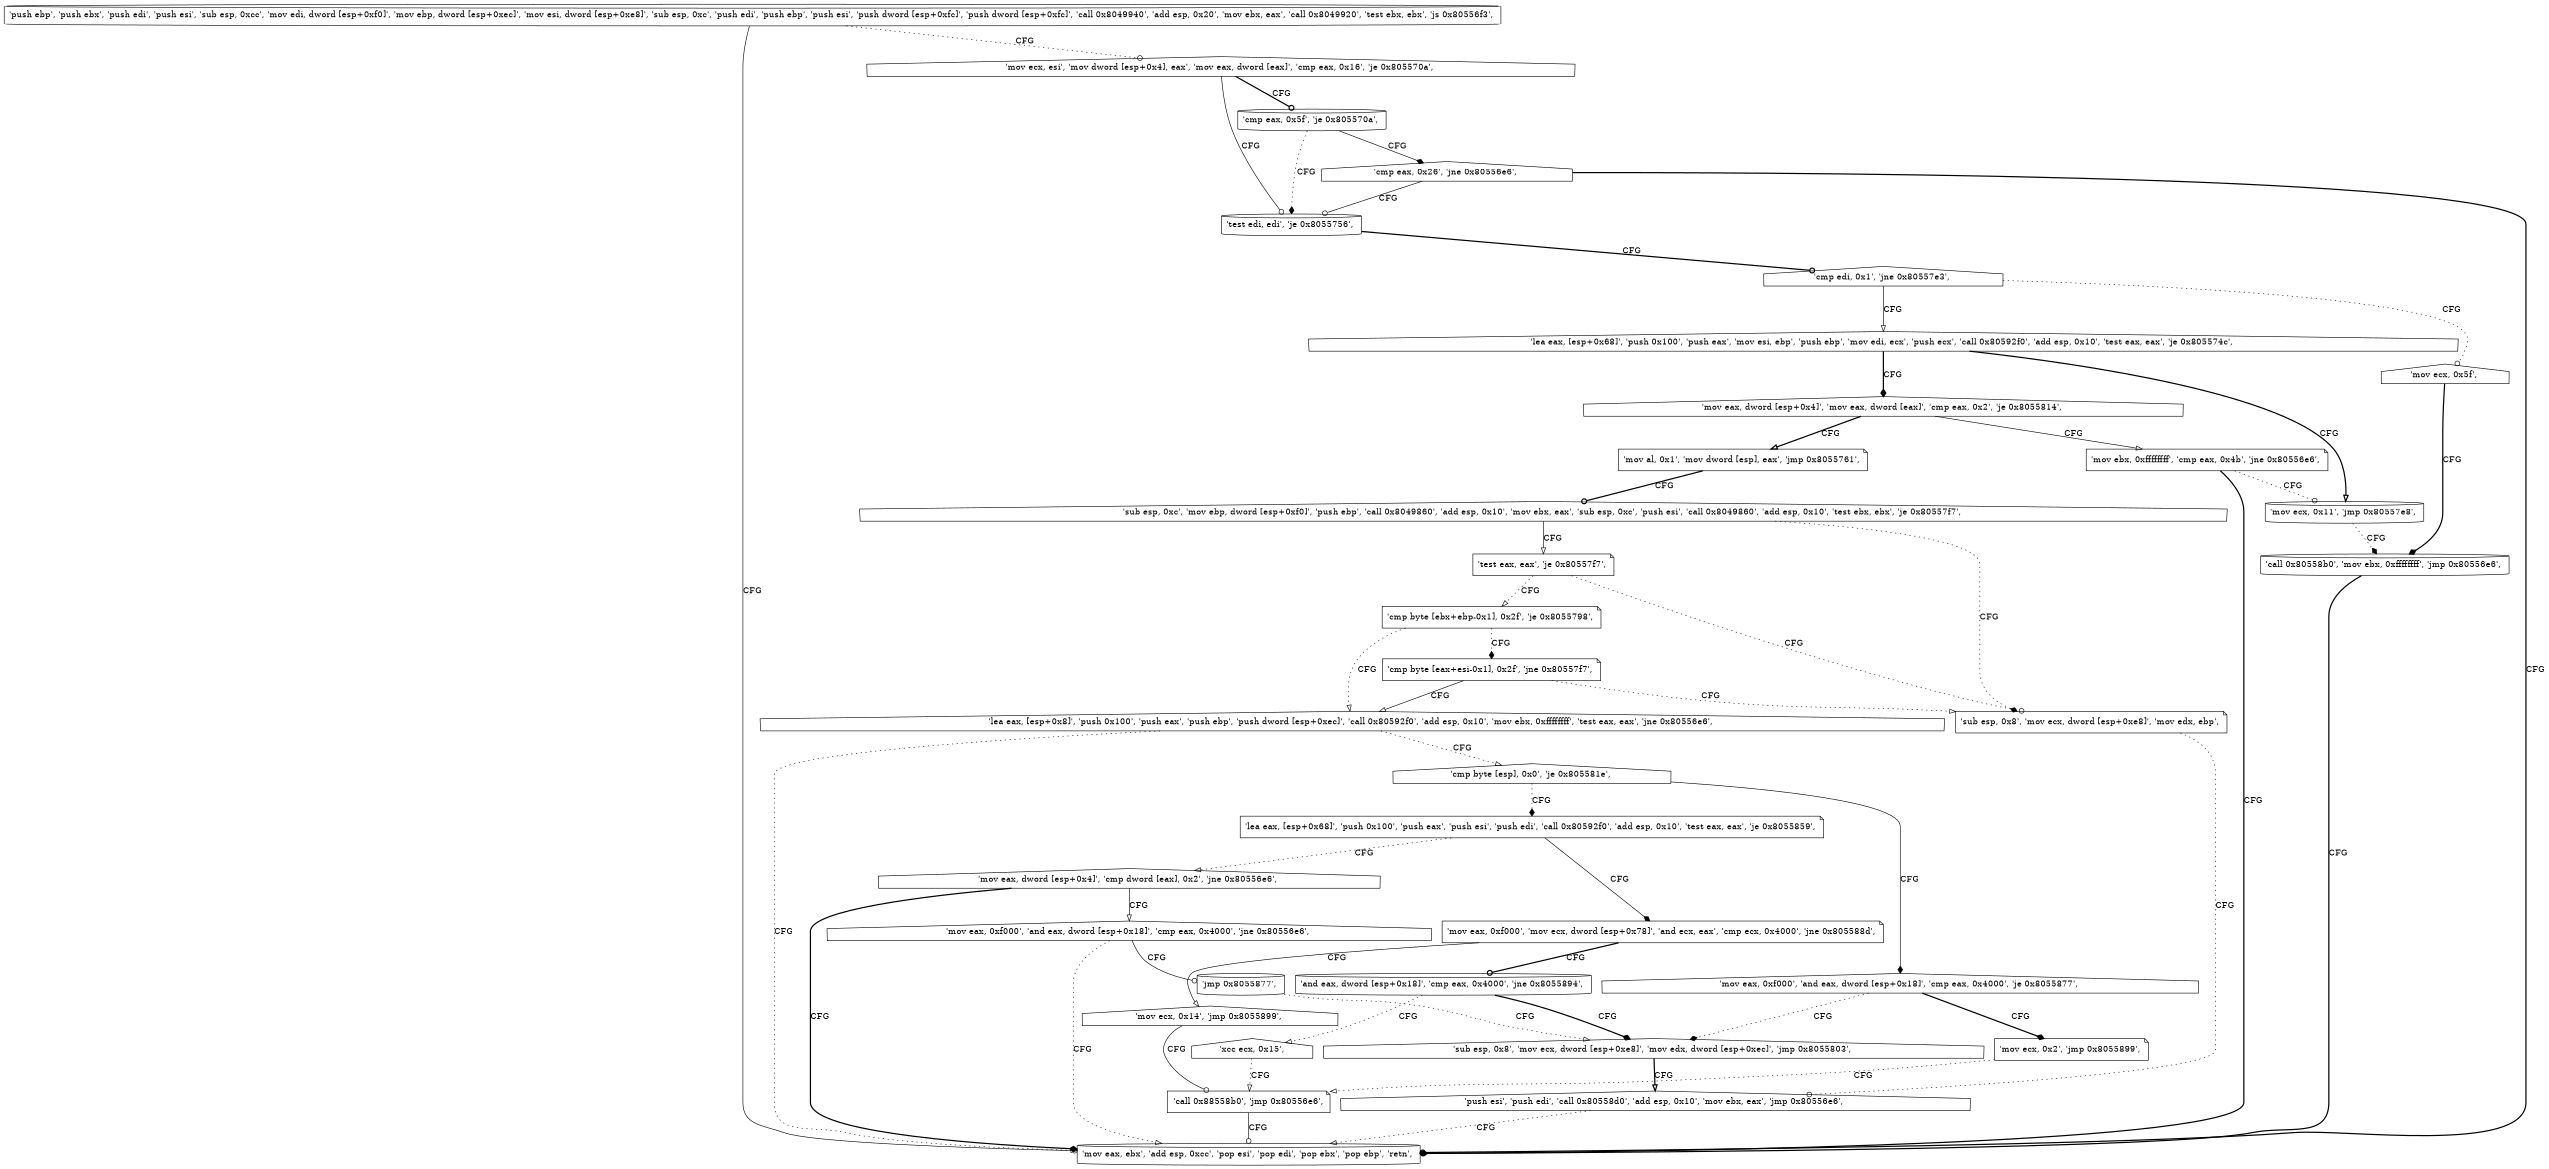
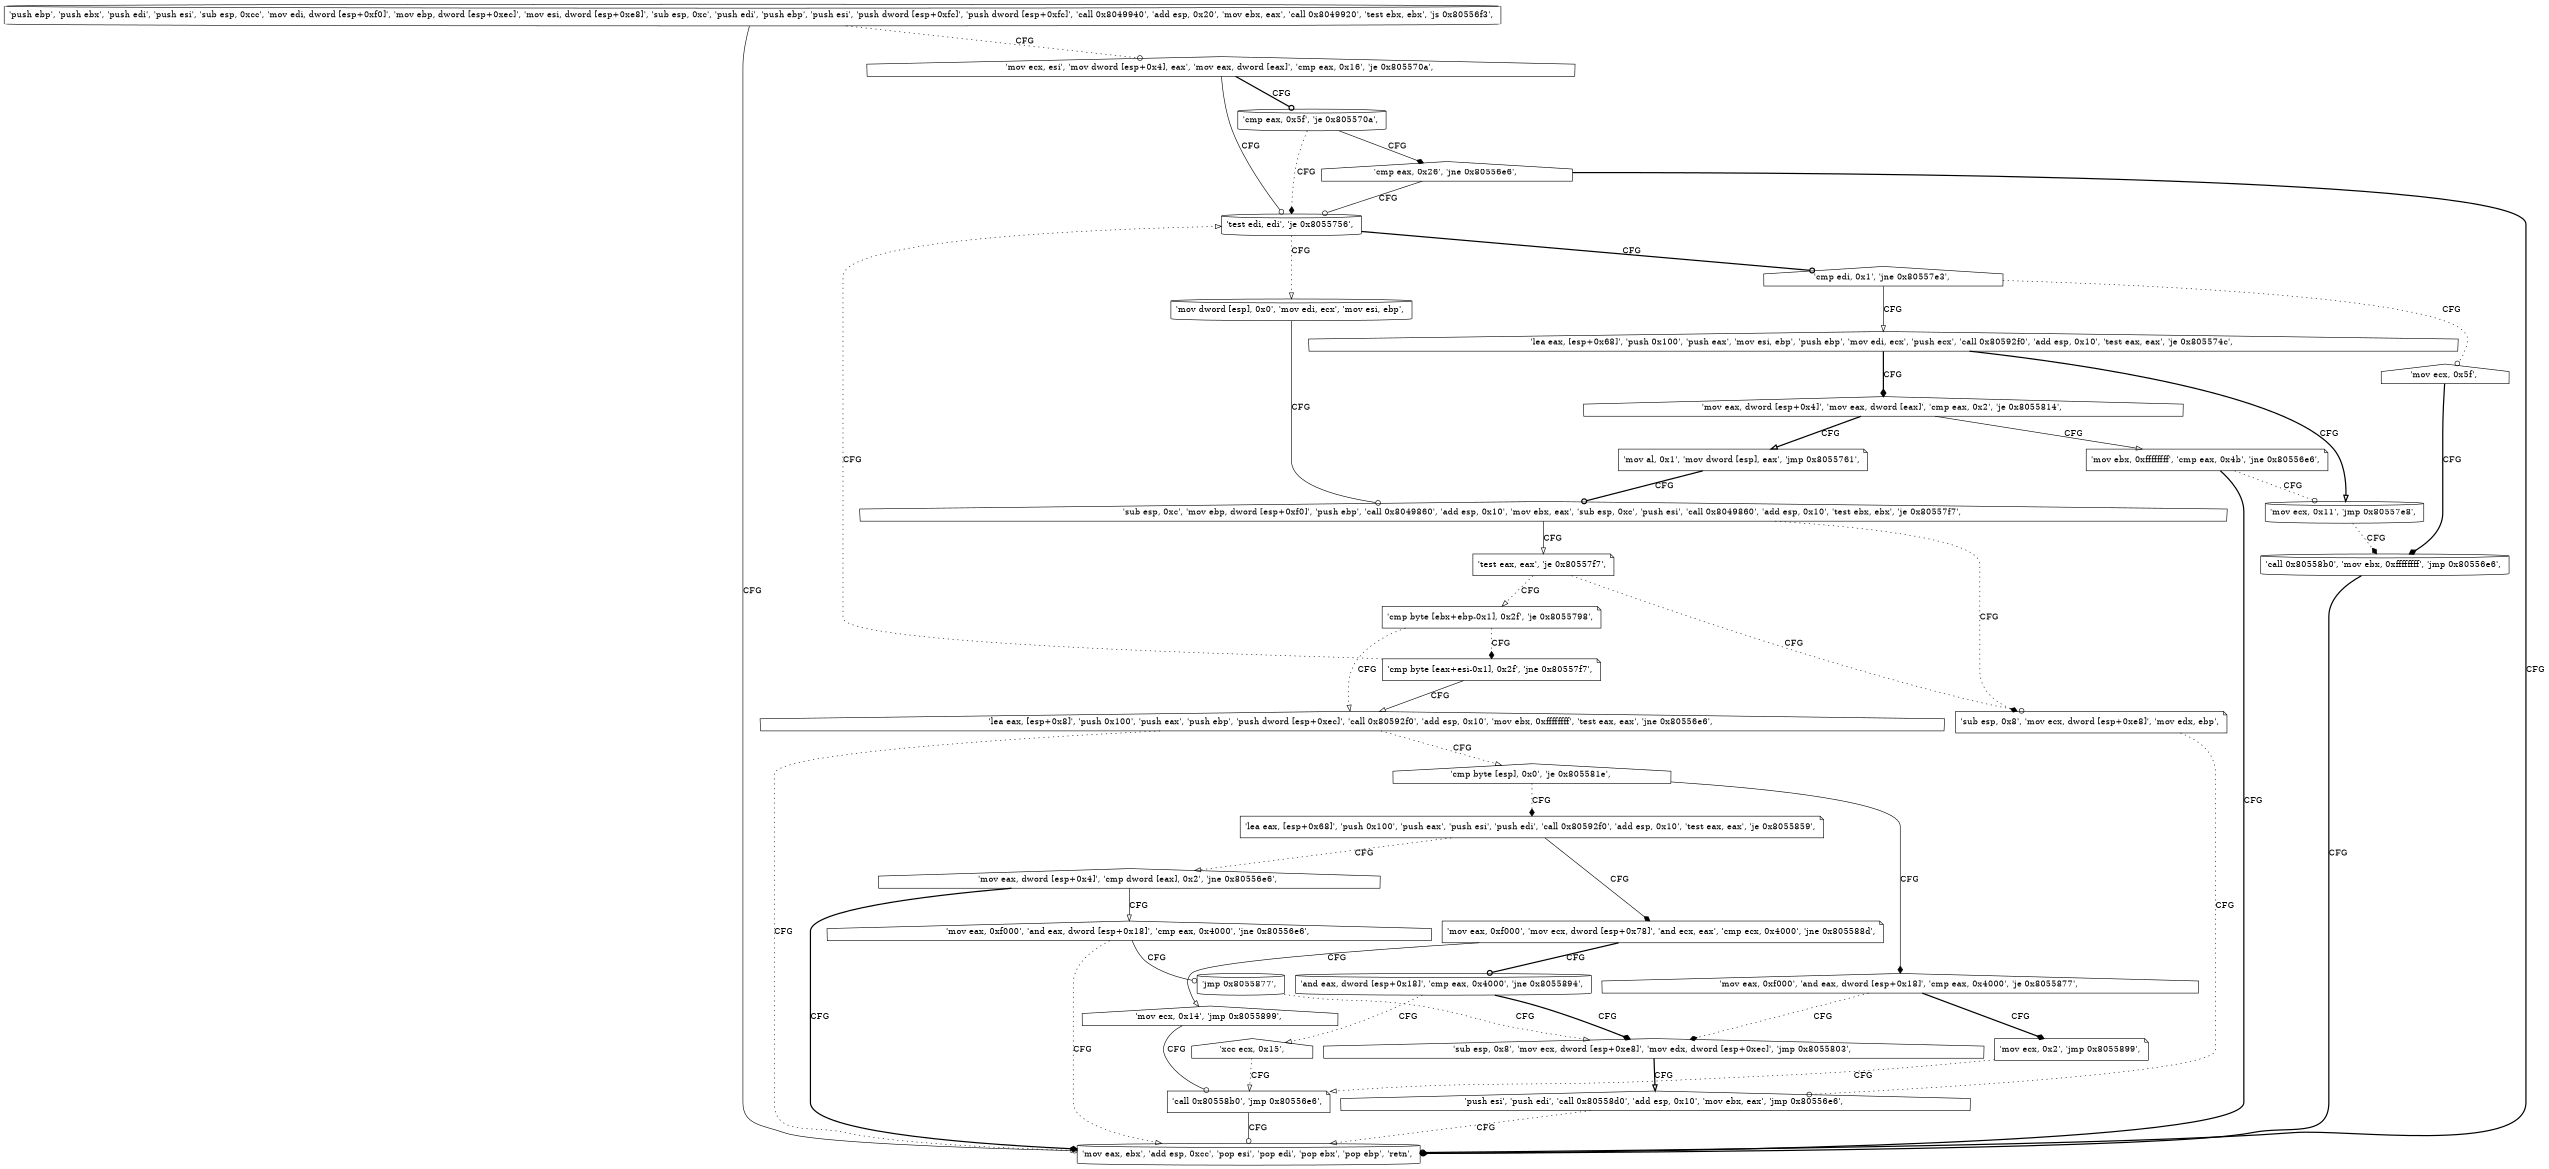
none -> (1291, 310)
(1750, 704) -> (843, 528)
(1249, 1102) -> (1249, 1102)
